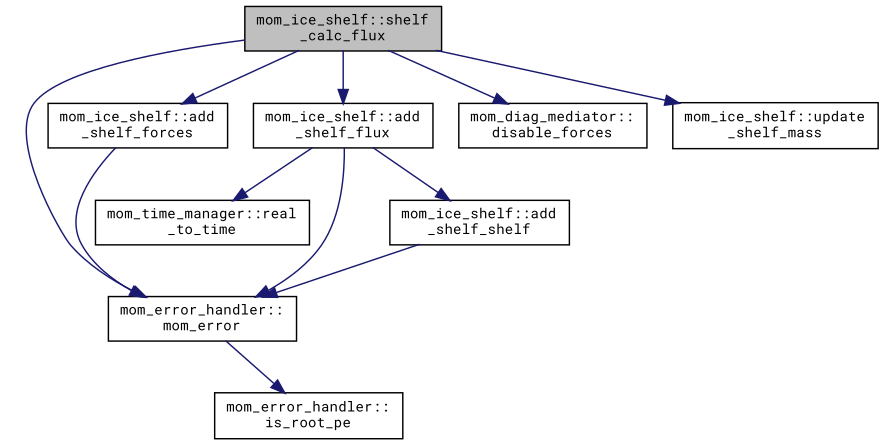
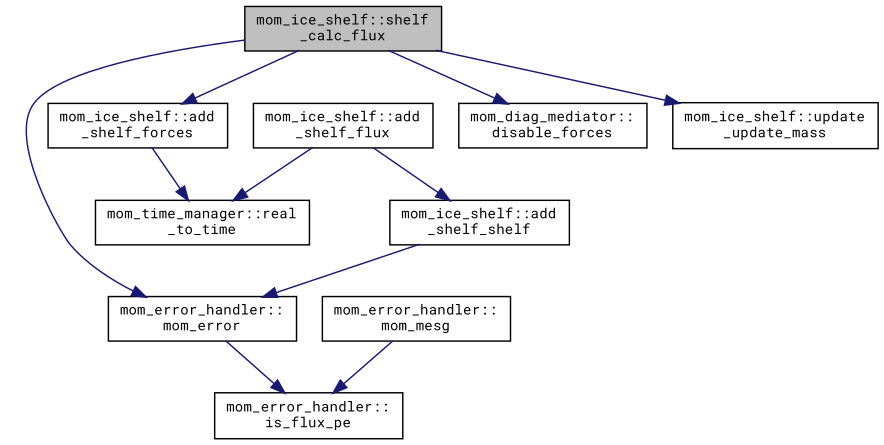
(343, 70) -> none
(775, 126) -> (775, 126)
(76, 225) -> (166, 168)
(329, 231) -> none
none -> (416, 319)
(309, 416) -> (309, 416)
